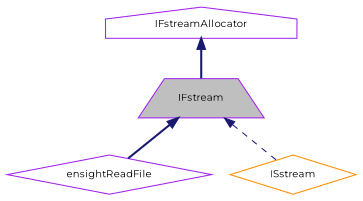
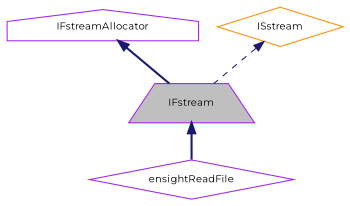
(254, 142) -> (235, 66)
